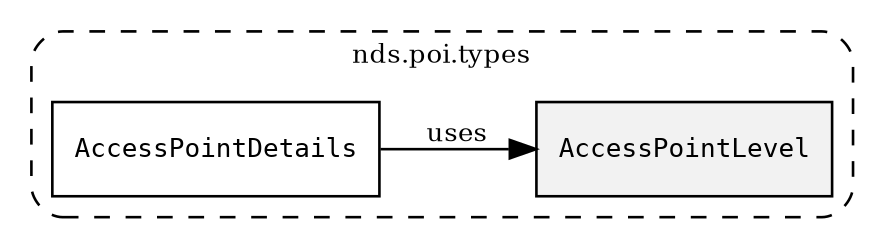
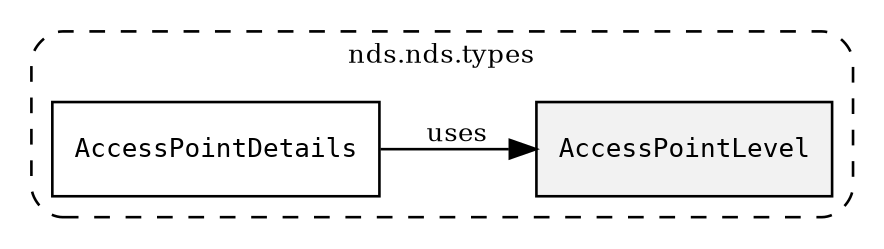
(442, 56) -> (442, 56)
